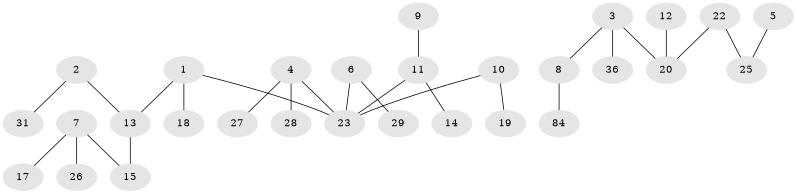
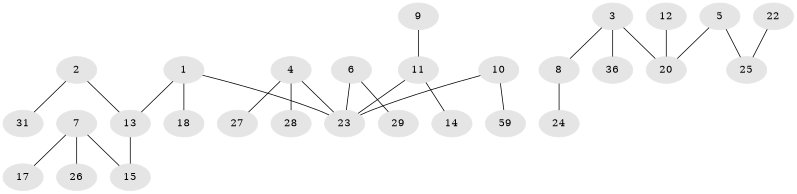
(693, 43) -> (693, 43)
(505, 124) -> (505, 124)
(559, 124) -> (559, 124)
